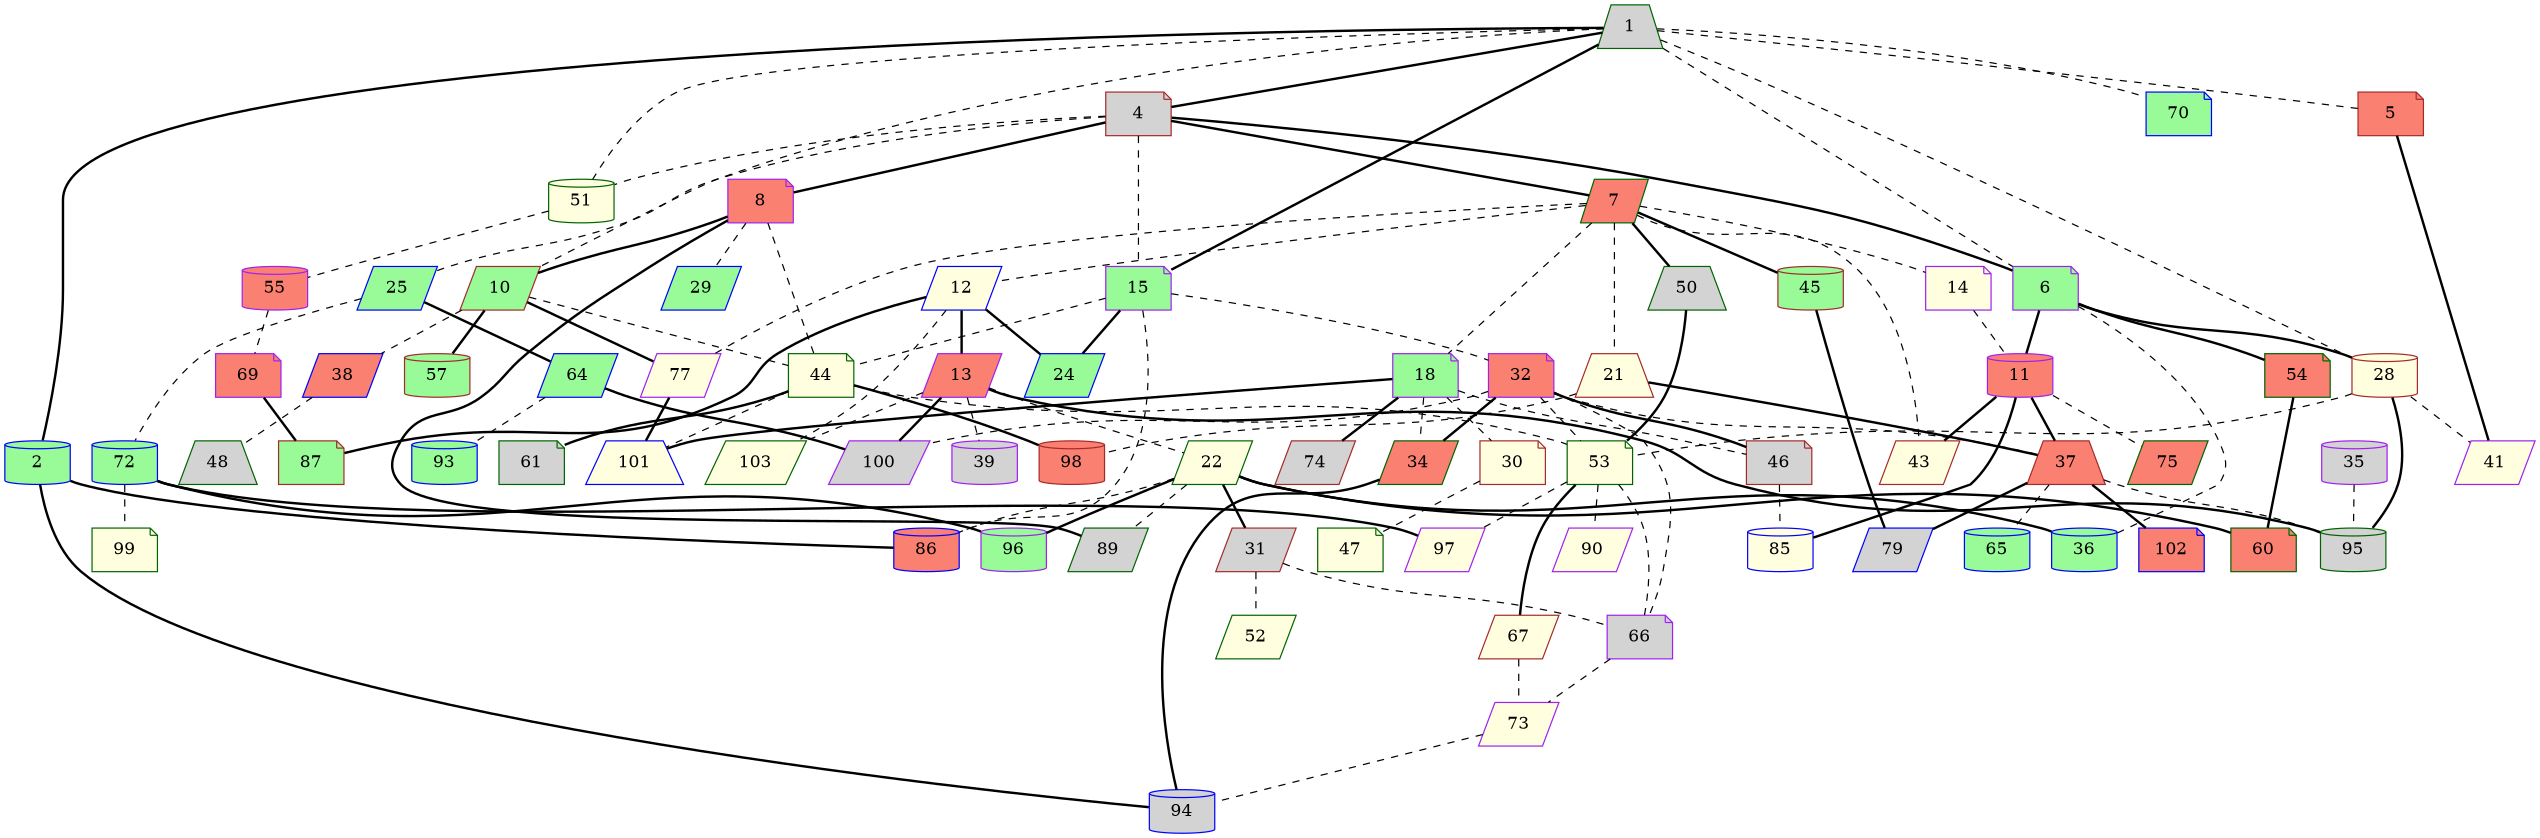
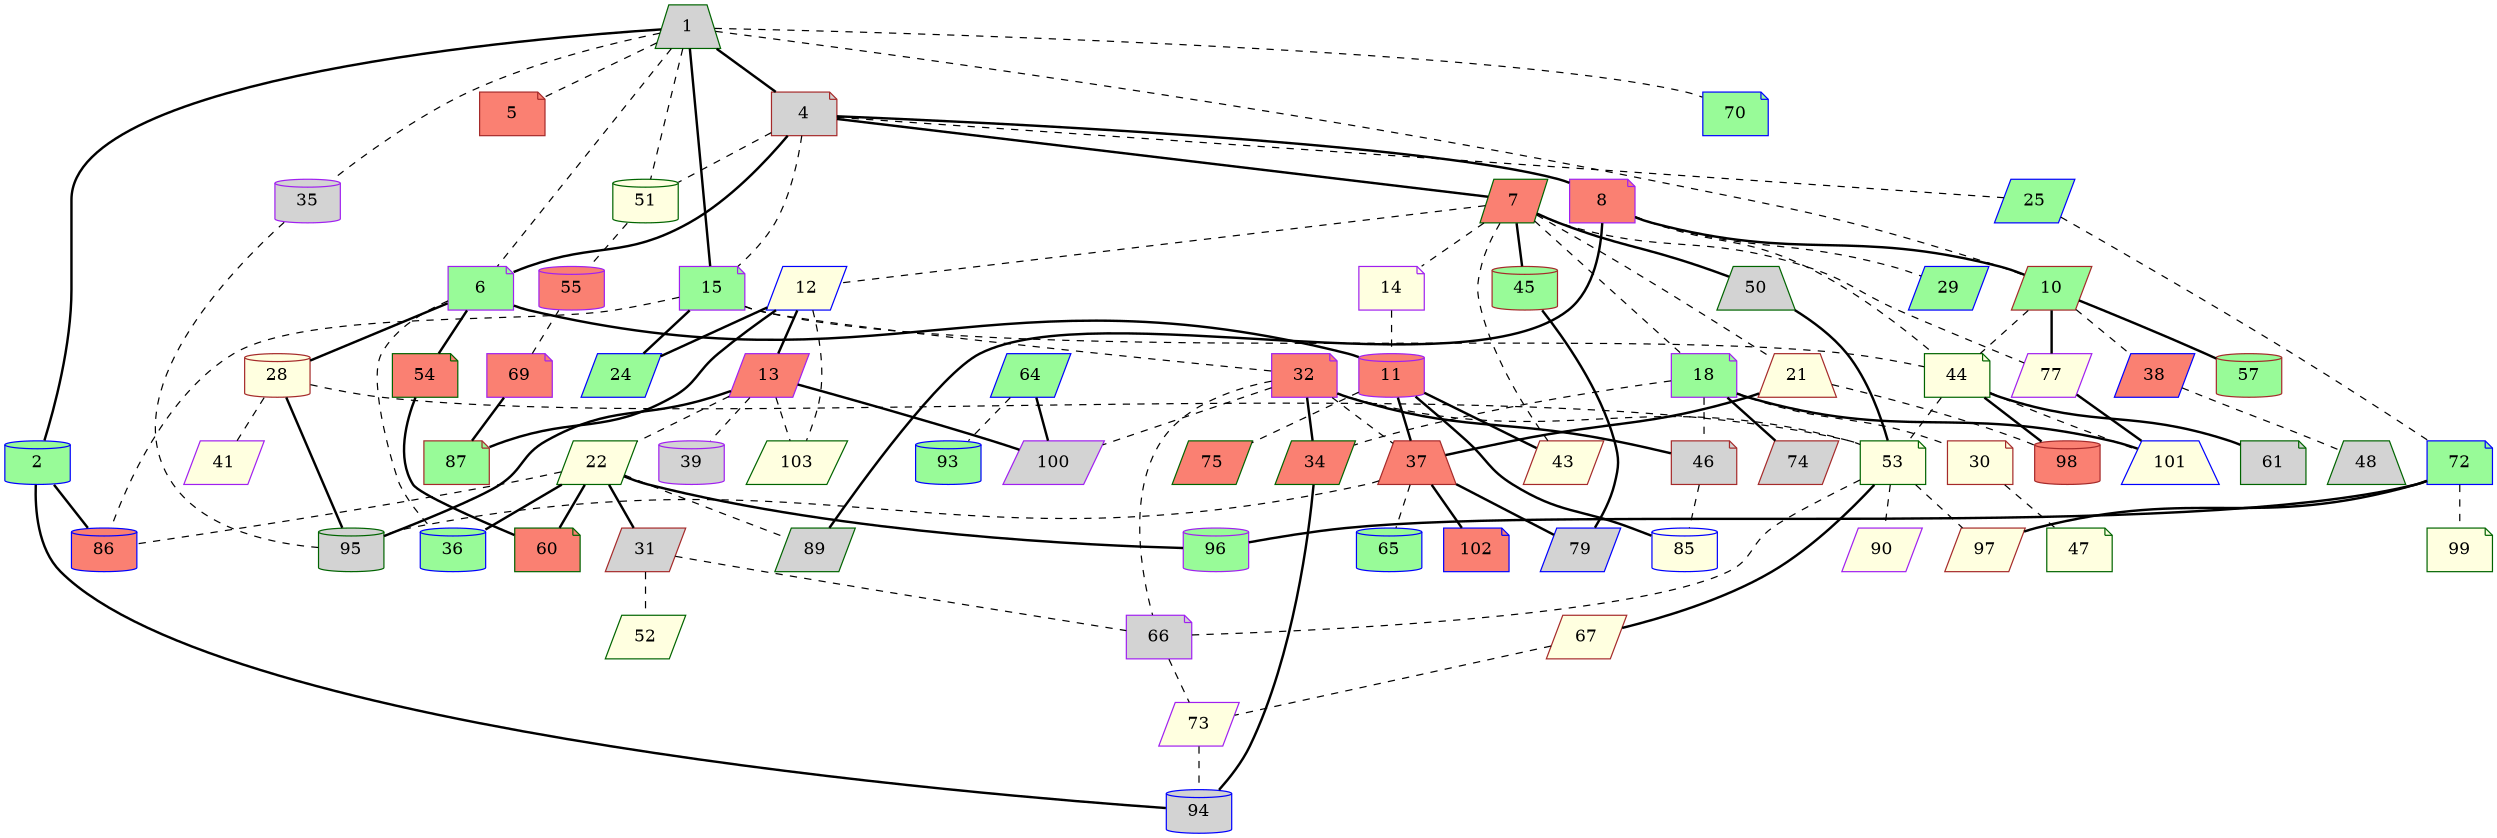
(2009, 194) -> (486, 84)
(2443, 288) -> none
(487, 332) -> none
(125, 463) -> (2460, 463)
(1445, 550) -> (1985, 550)
